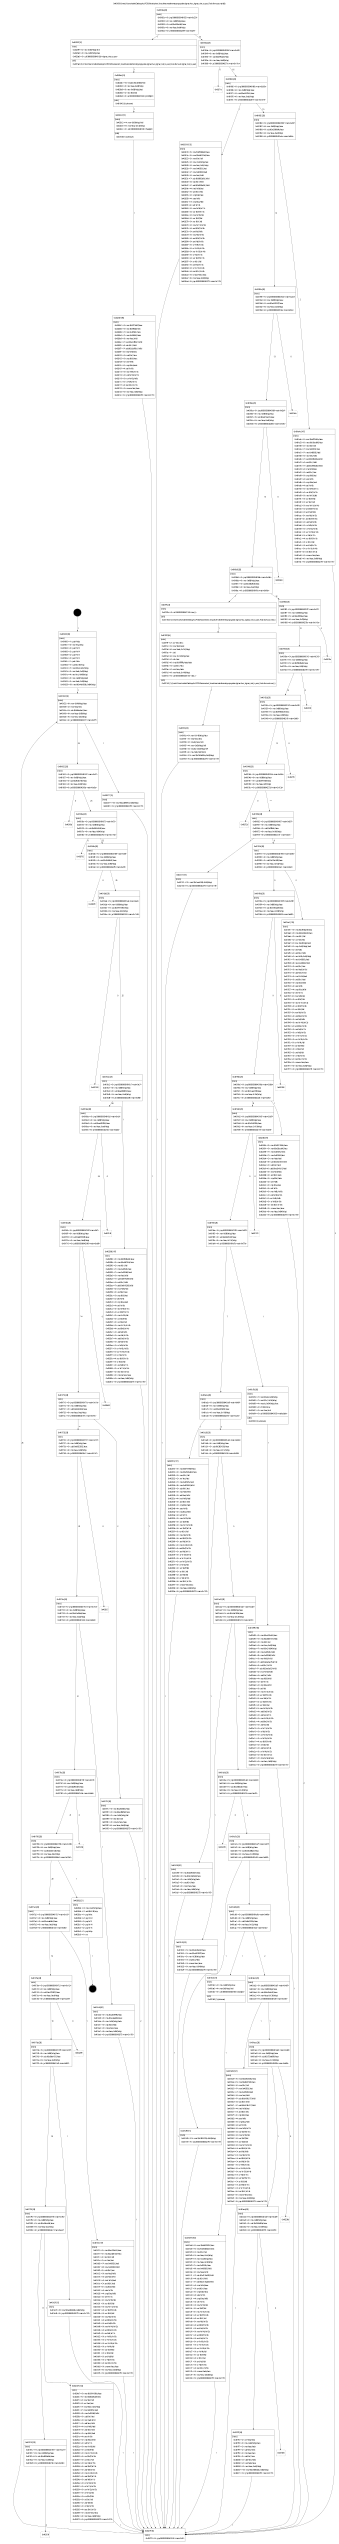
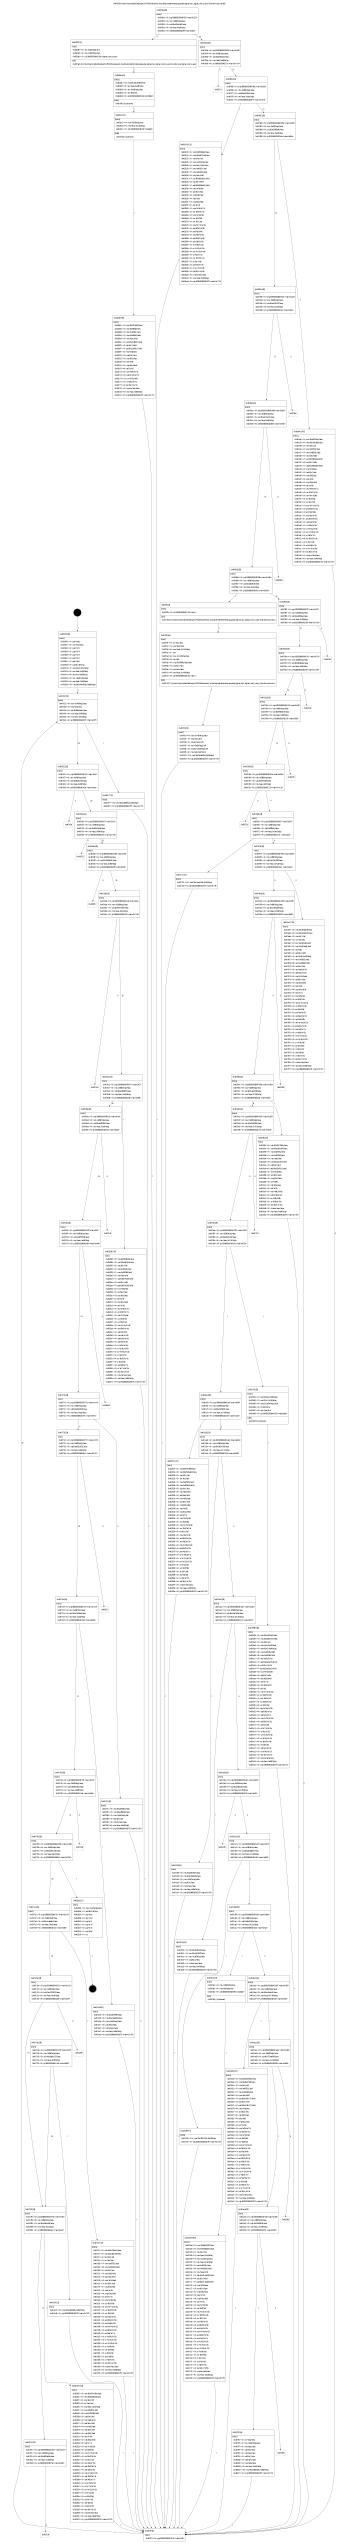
(51, 2020) -> (28, 2103)
